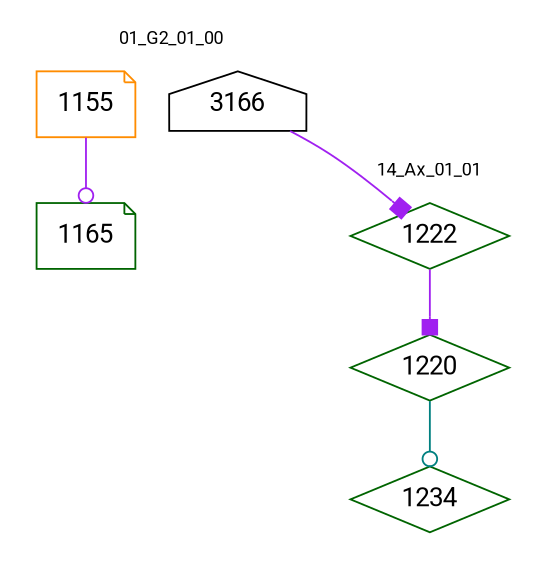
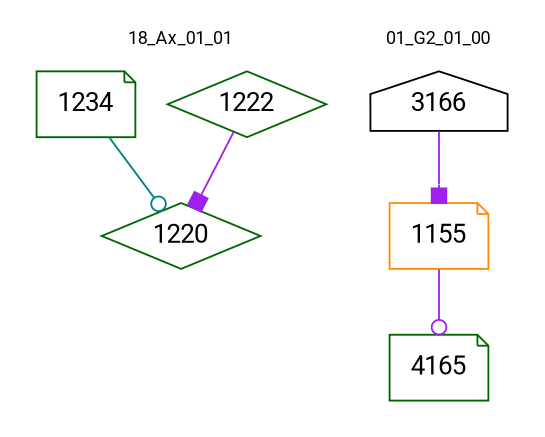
(348, 167) -> (439, 158)
(430, 171) -> (181, 39)
(86, 236) -> (439, 368)
(430, 426) -> (132, 168)
(430, 499) -> (86, 104)
